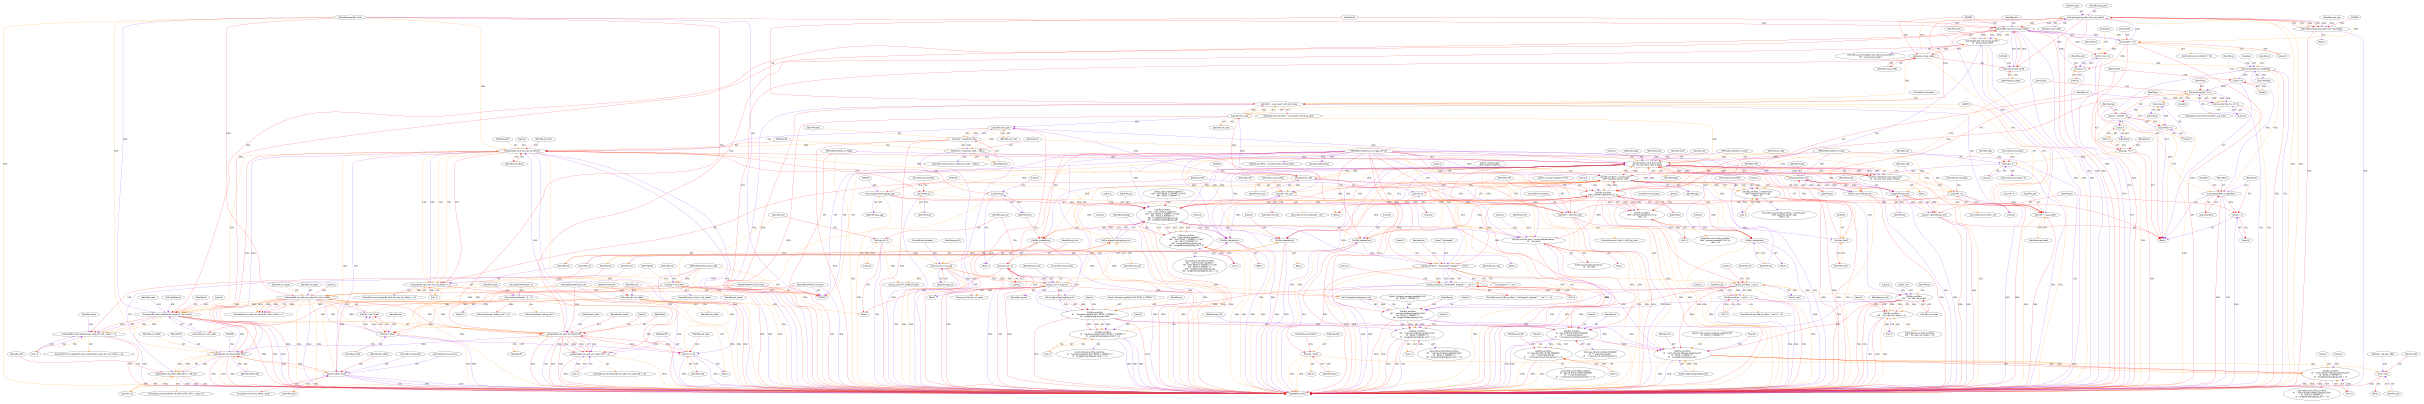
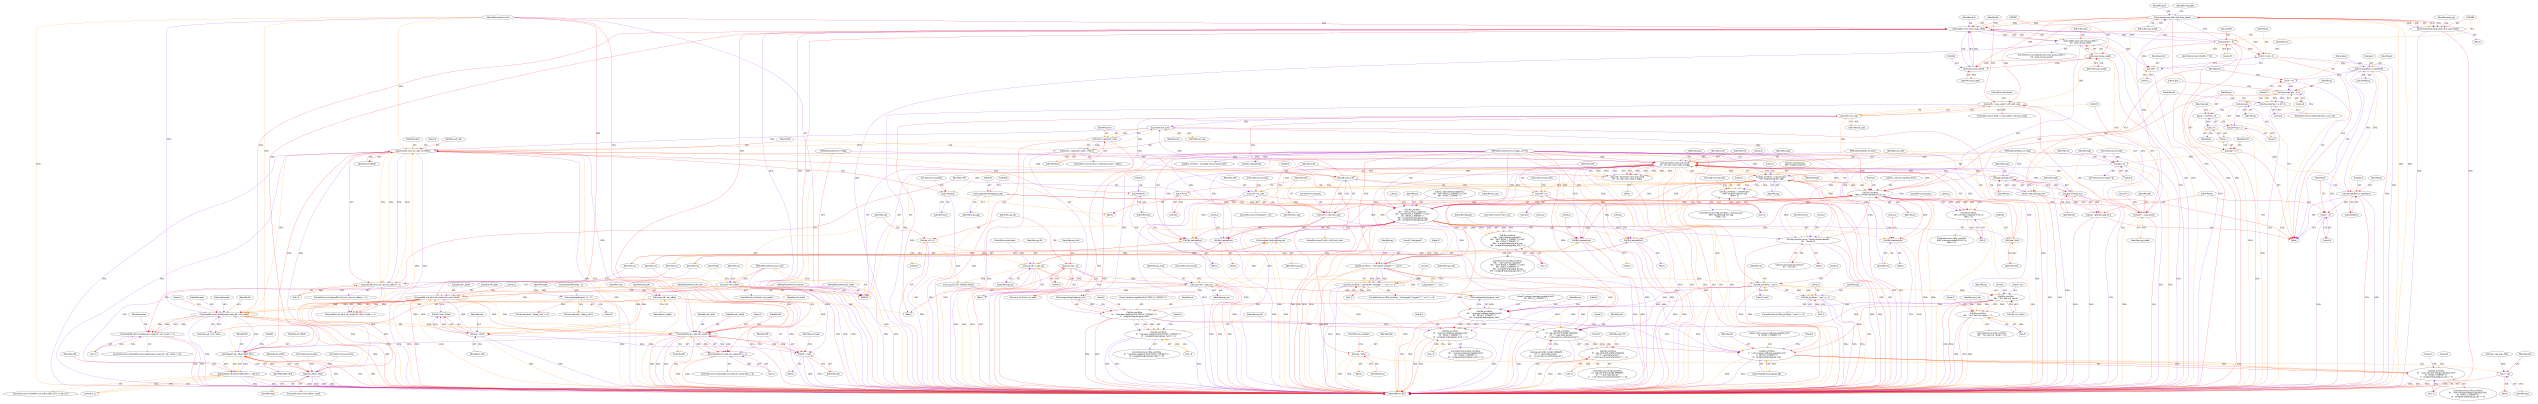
none -> (2033, 60)
